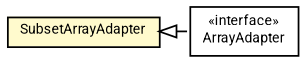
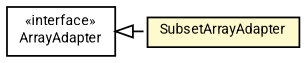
(183, 31) -> (140, 31)
